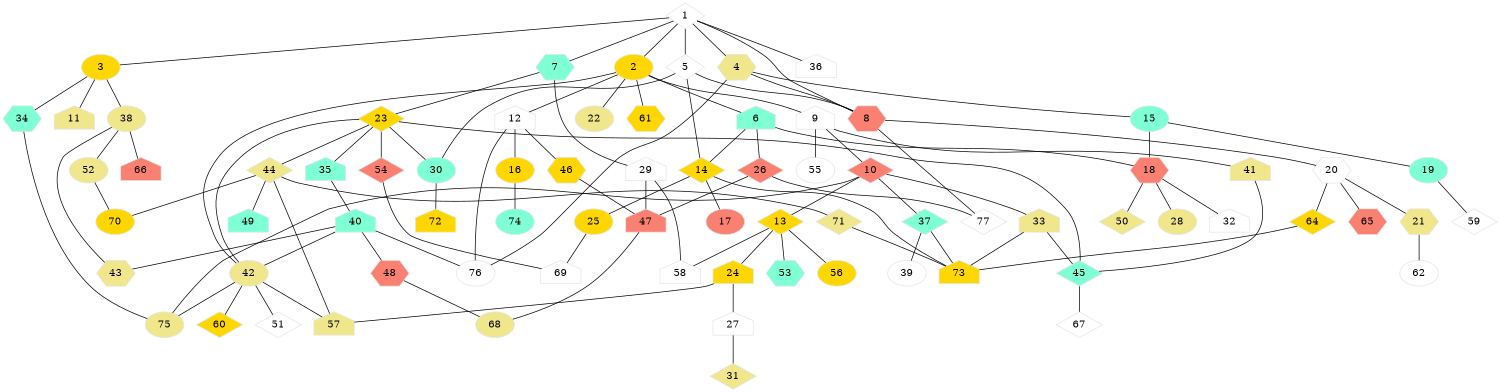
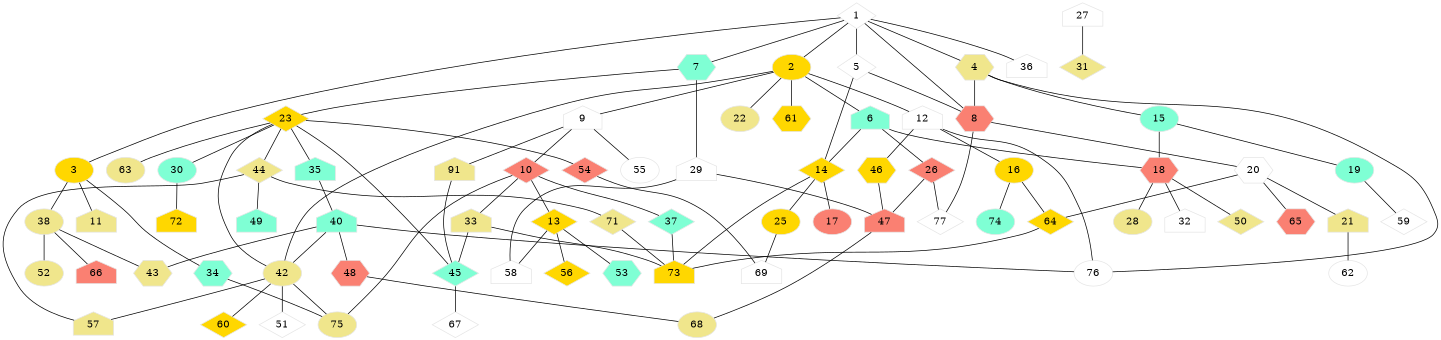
(566, 87) -> none
none -> (126, 170)
(1250, 170) -> (455, 170)
none -> (1033, 197)
(115, 222) -> none
(1419, 222) -> (1348, 222)
(733, 273) -> none
(837, 273) -> (567, 273)
(907, 273) -> none
